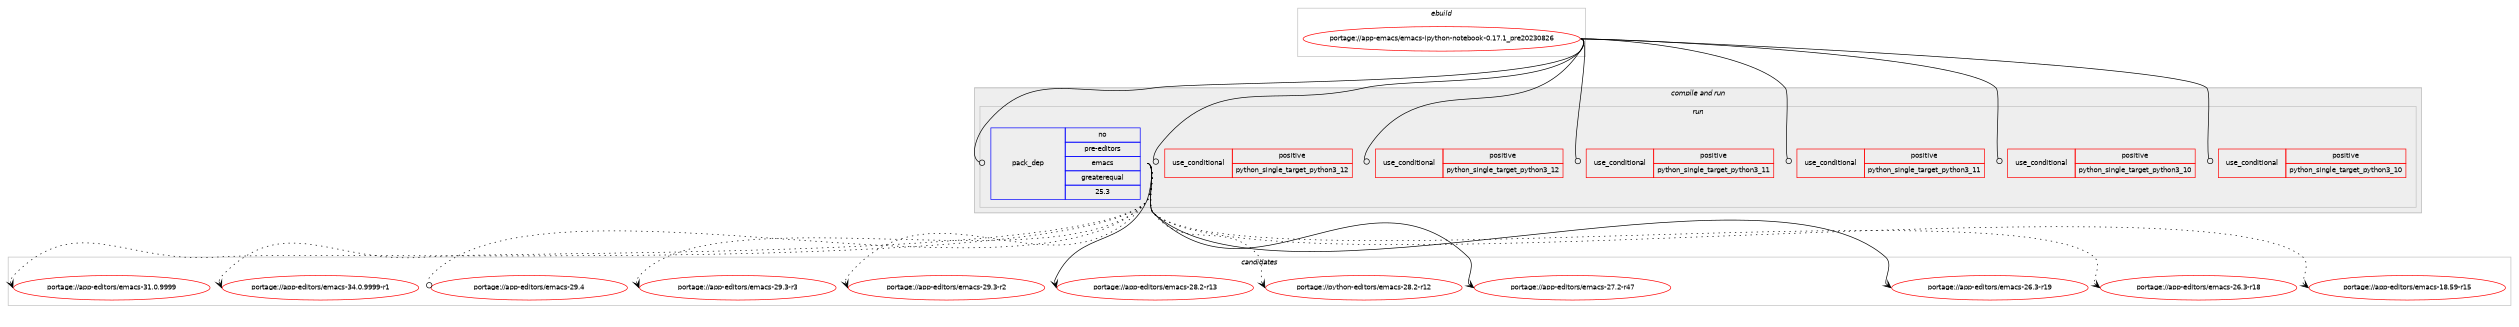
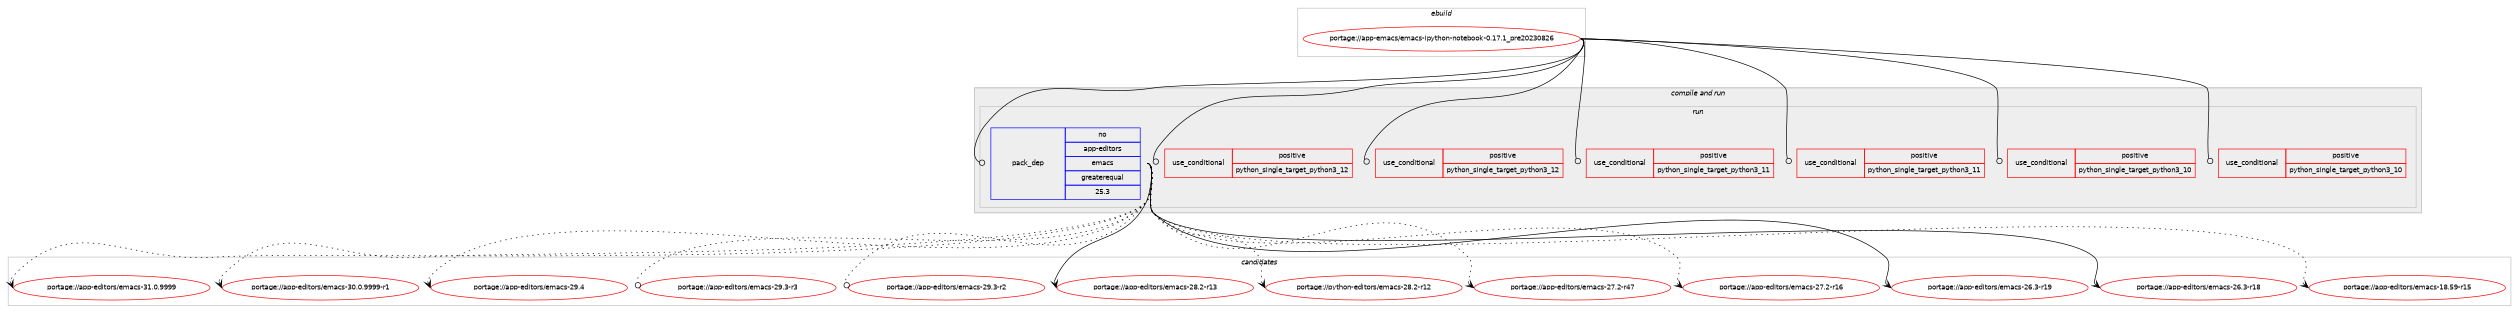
(1103, 149) -> (1103, 149)
(1319, 234) -> (1319, 234)
(728, 236) -> (728, 236)
(1586, 237) -> (1586, 237)
(882, 239) -> (882, 239)
(1052, 244) -> (1052, 244)
(321, 288) -> (321, 288)
none -> (1781, 288)
